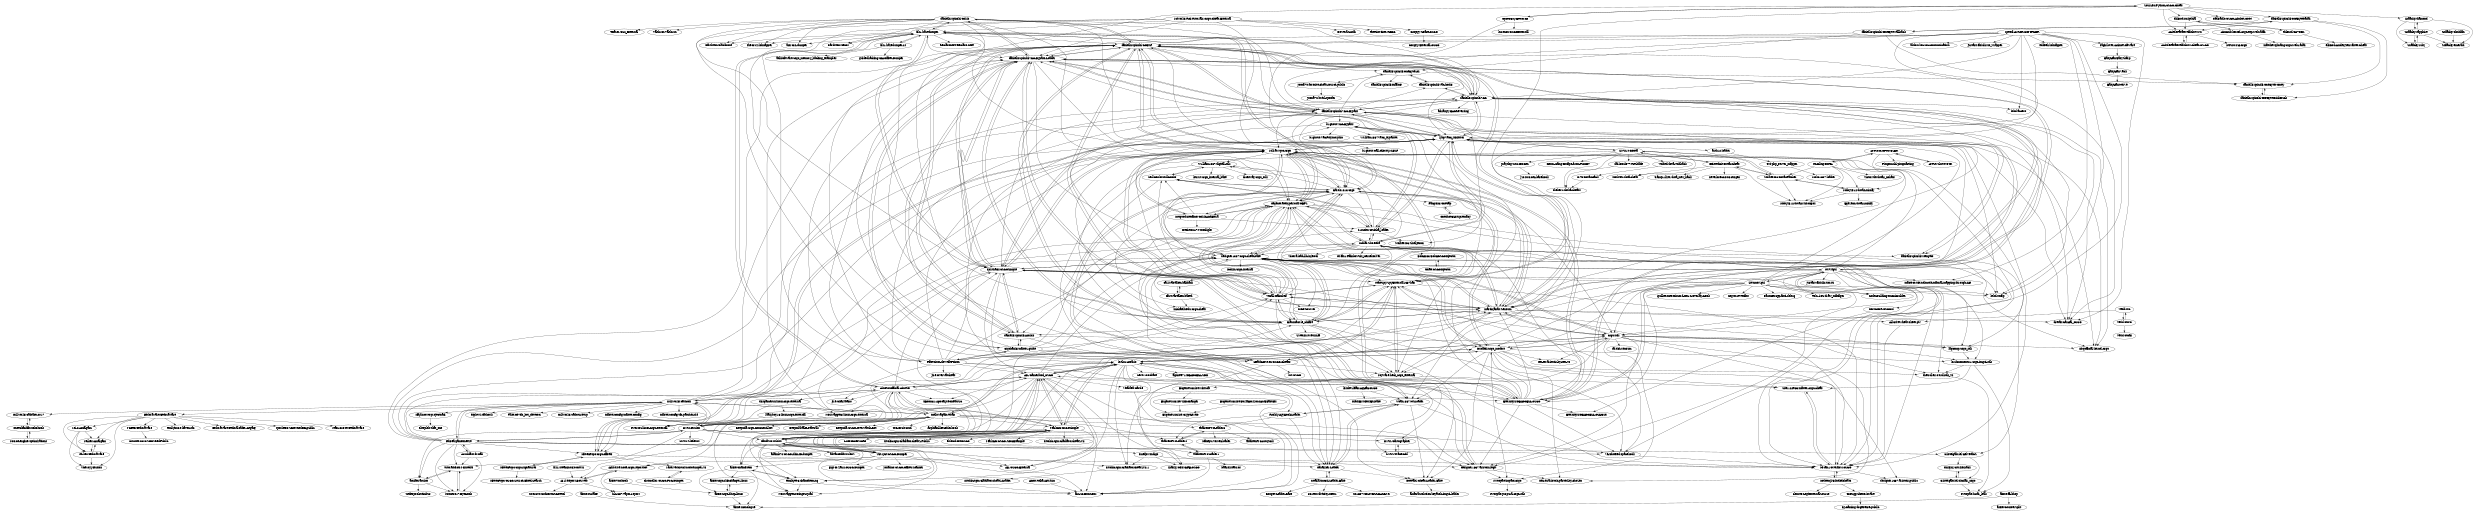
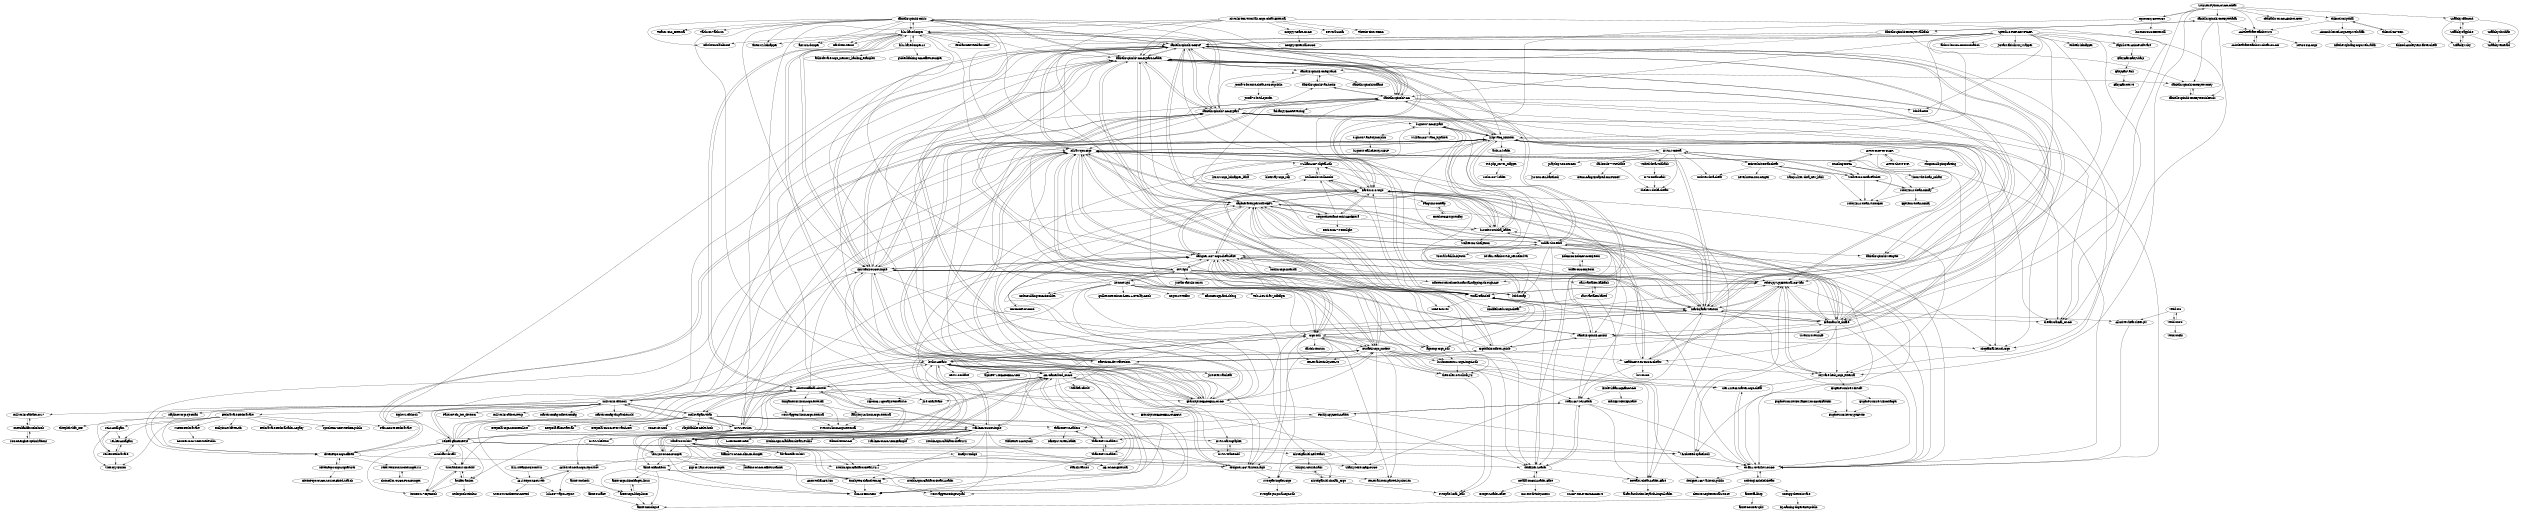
(1601, 157) -> (1605, 170)
(1210, 177) -> (1230, 177)
(1683, 296) -> (1124, 296)
